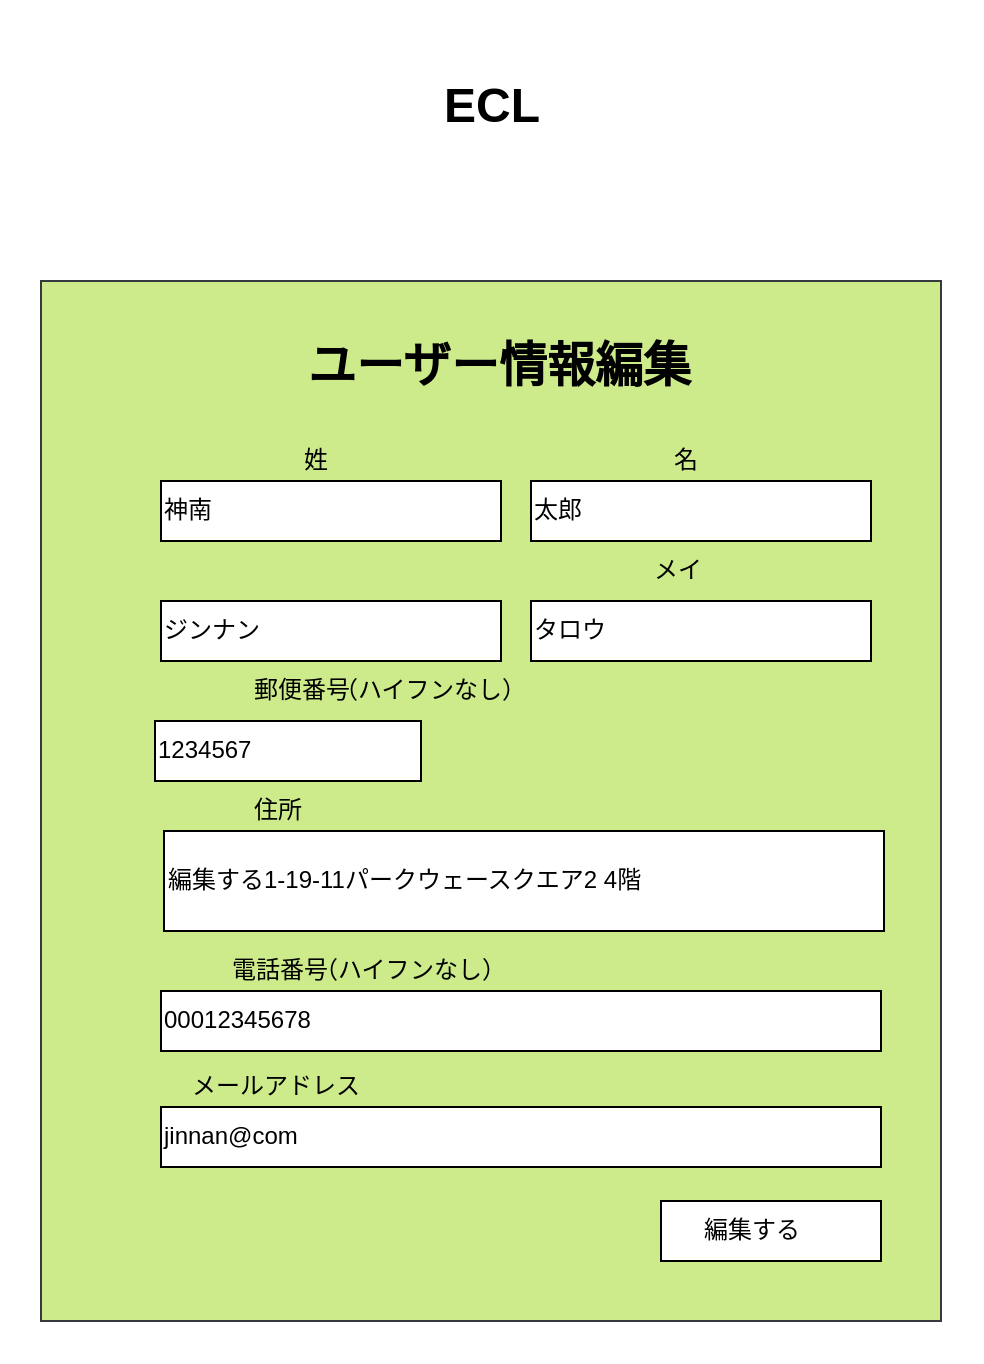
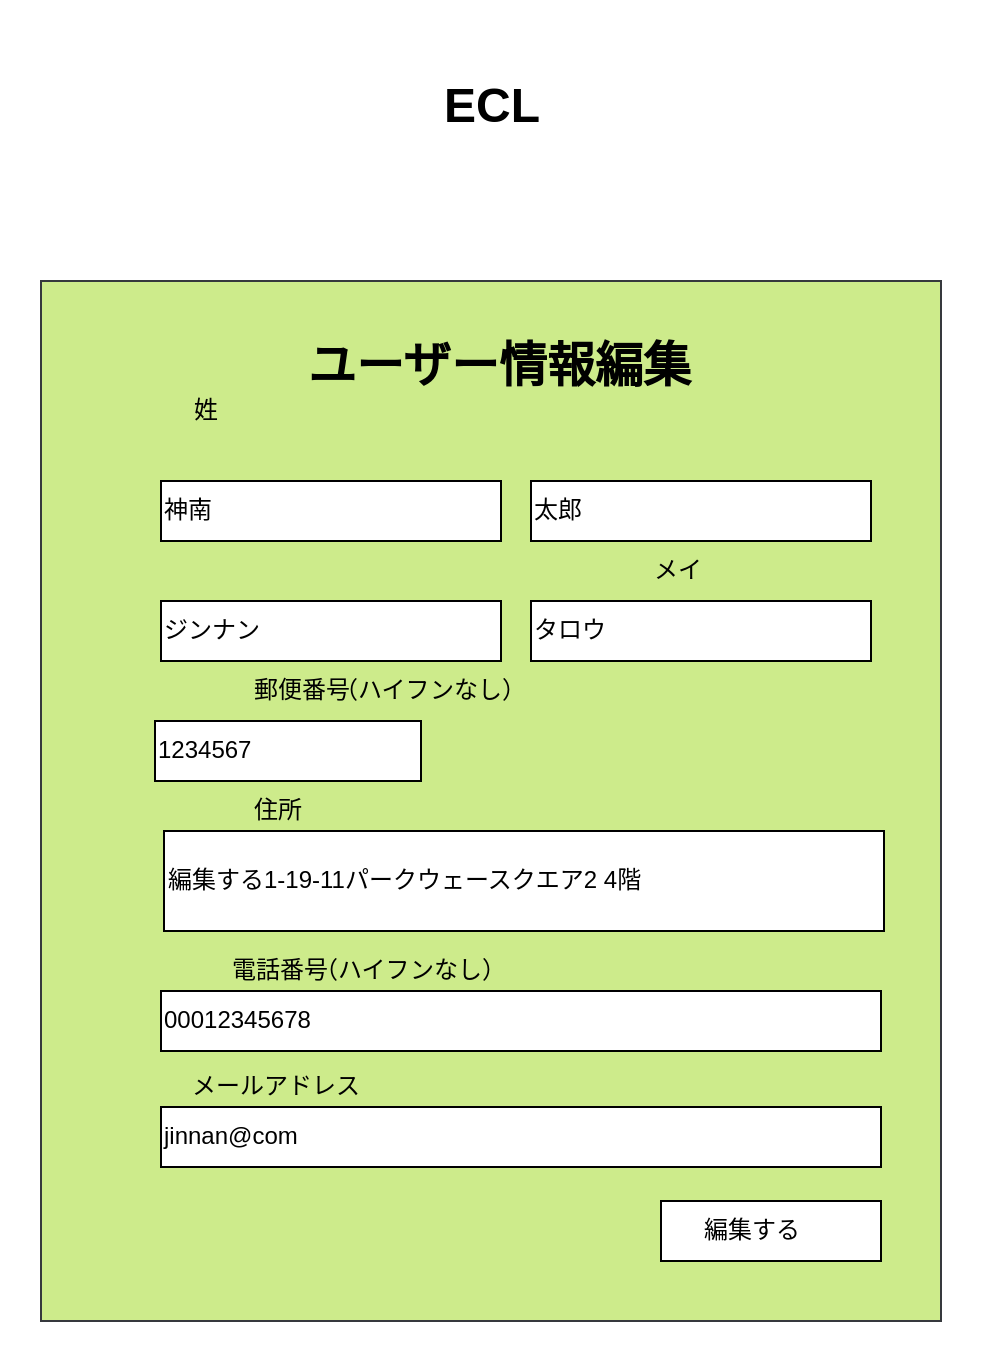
(331, 461) -> (221, 411)
(701, 461) -> none
